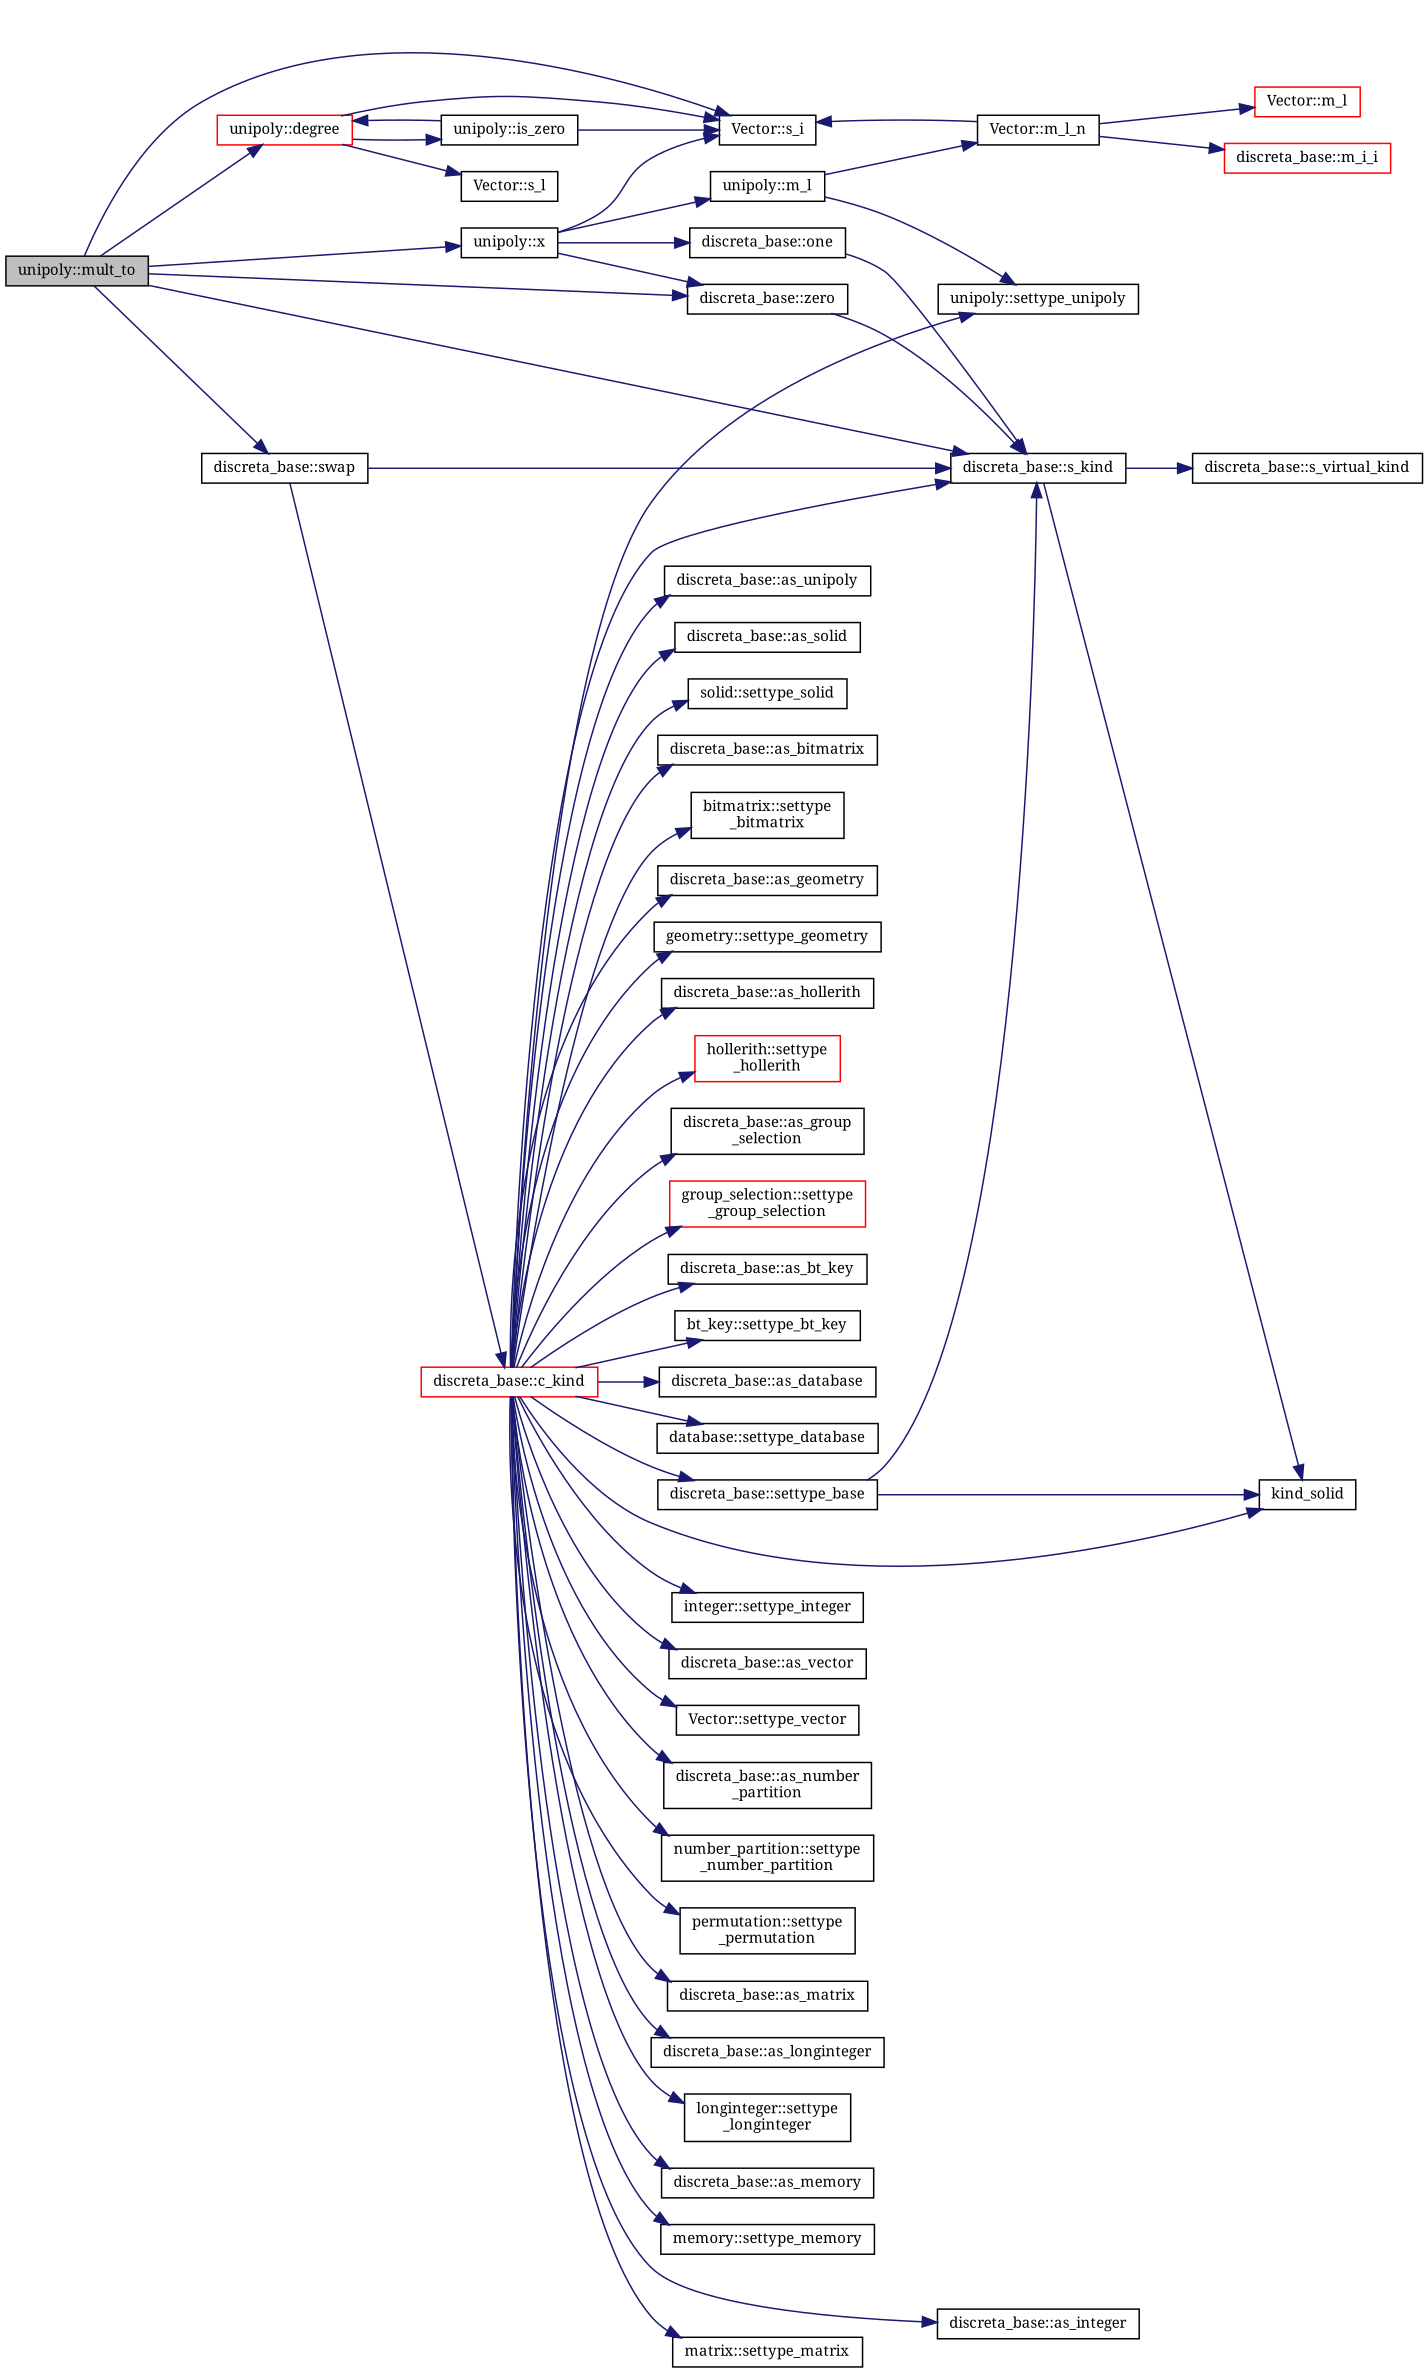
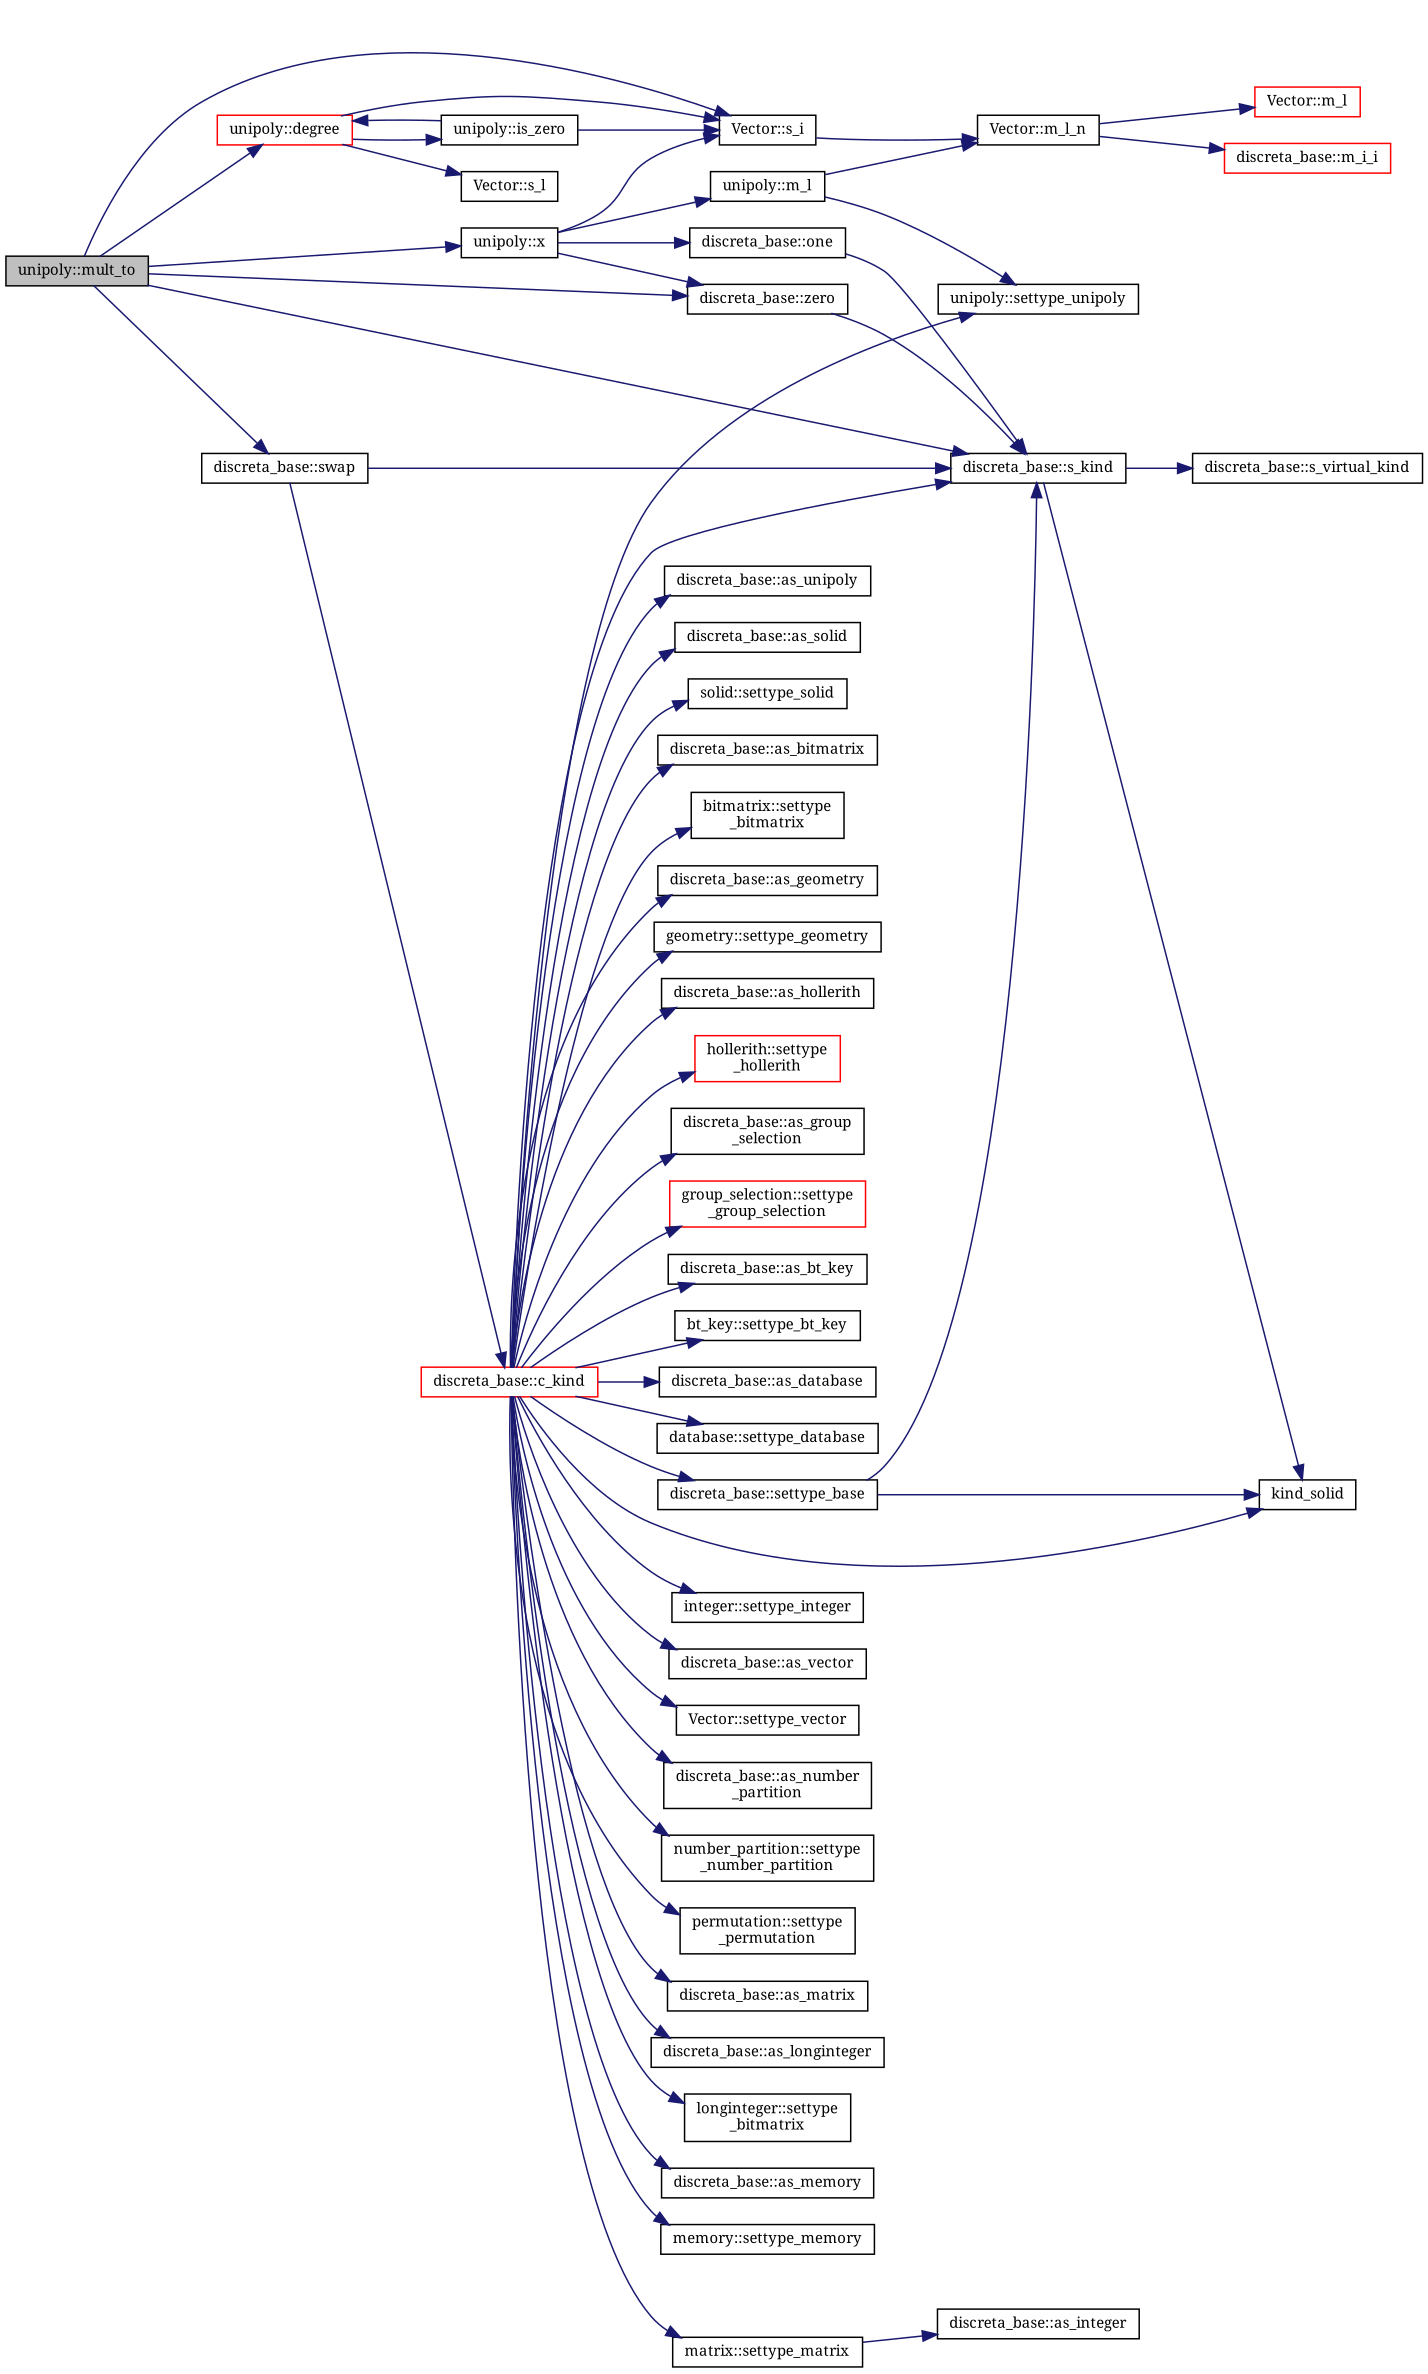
(904, 120) -> (889, 140)
(768, 2118) -> (768, 2118)
(593, 2151) -> (893, 2339)
